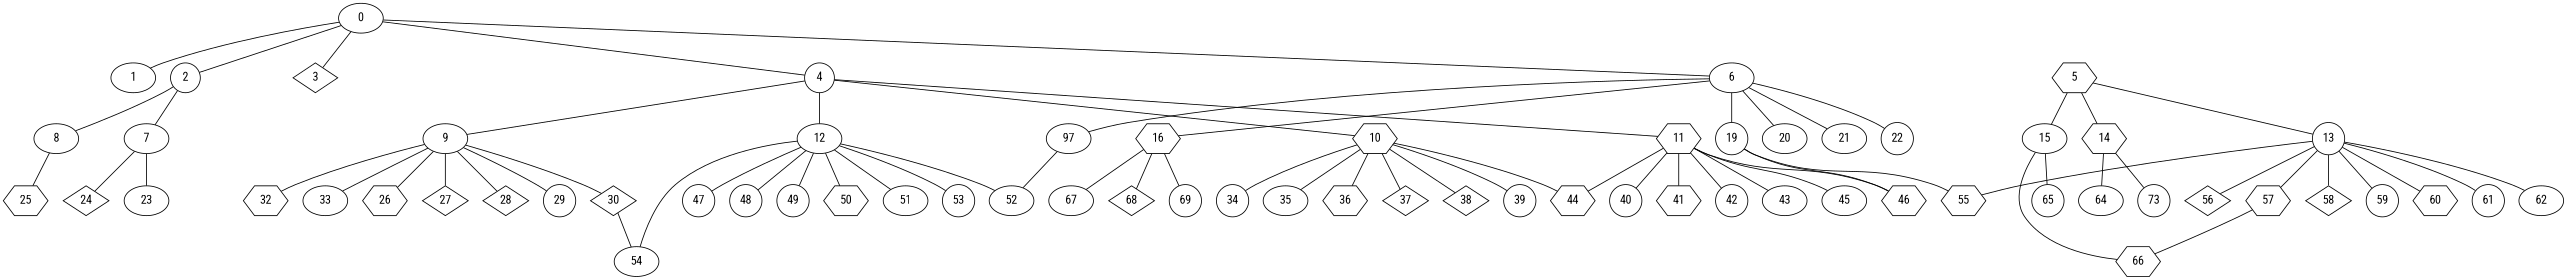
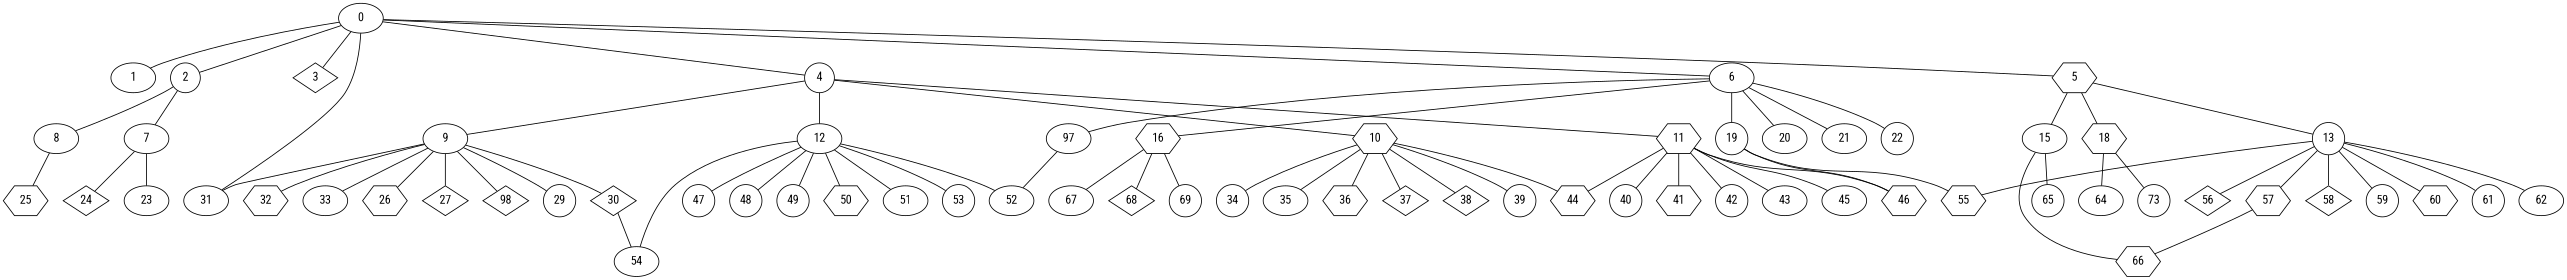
none -> (1218, 44)
(2104, 139) -> (2104, 139)
none -> (206, 201)
(506, 201) -> (506, 201)
